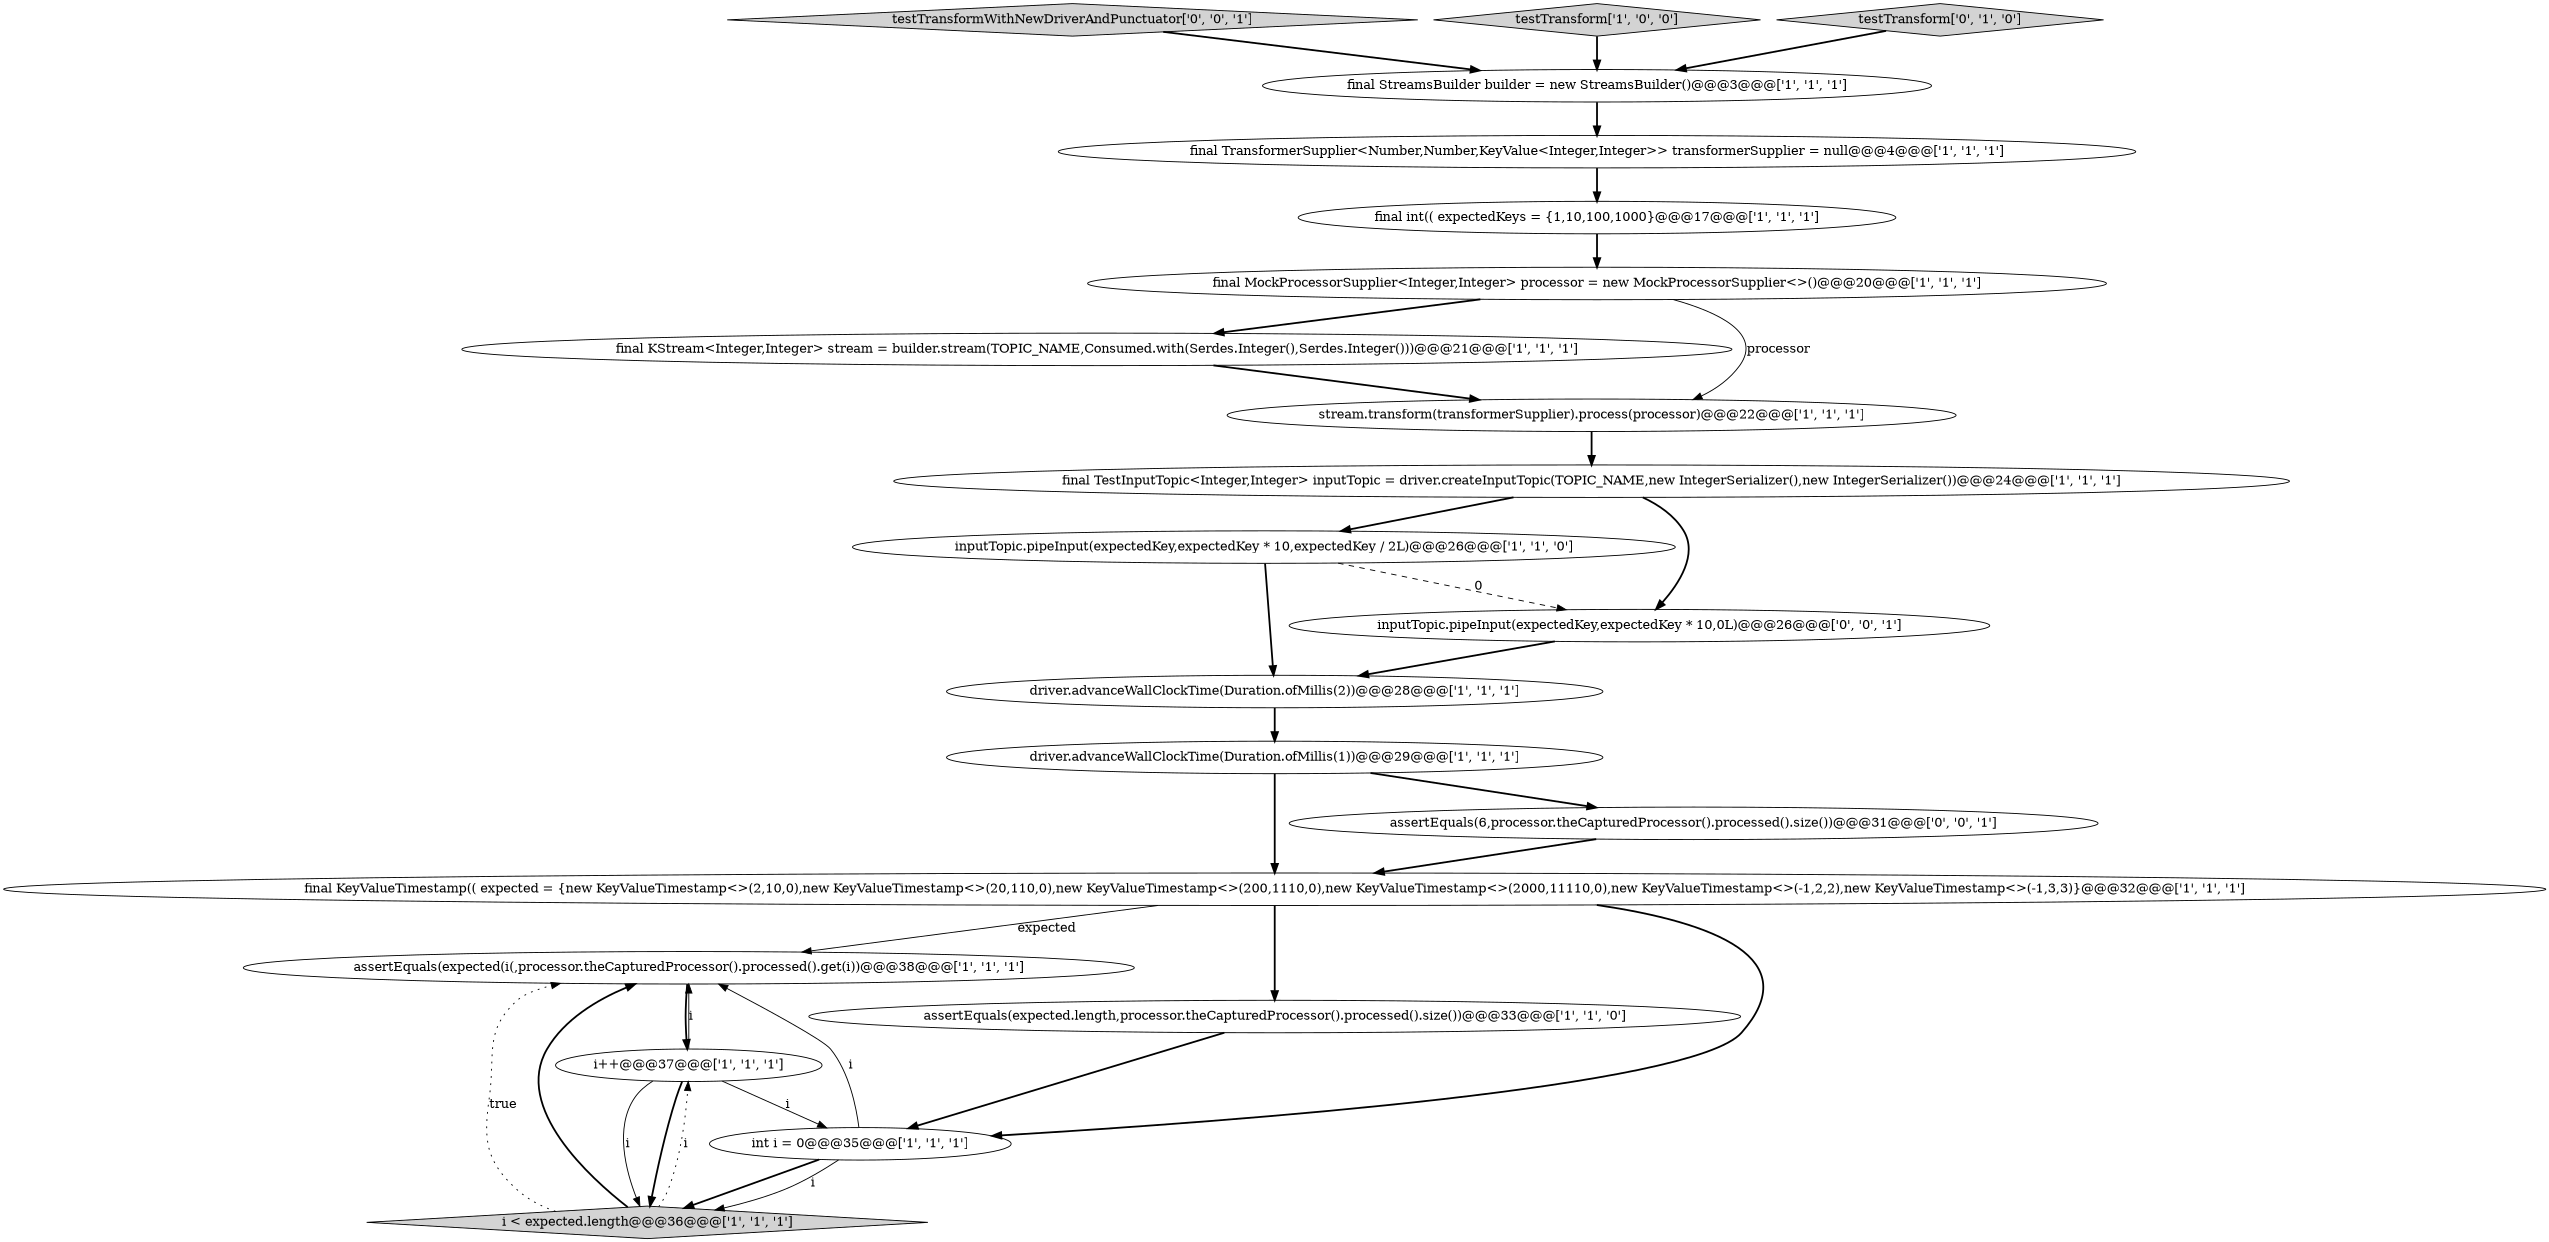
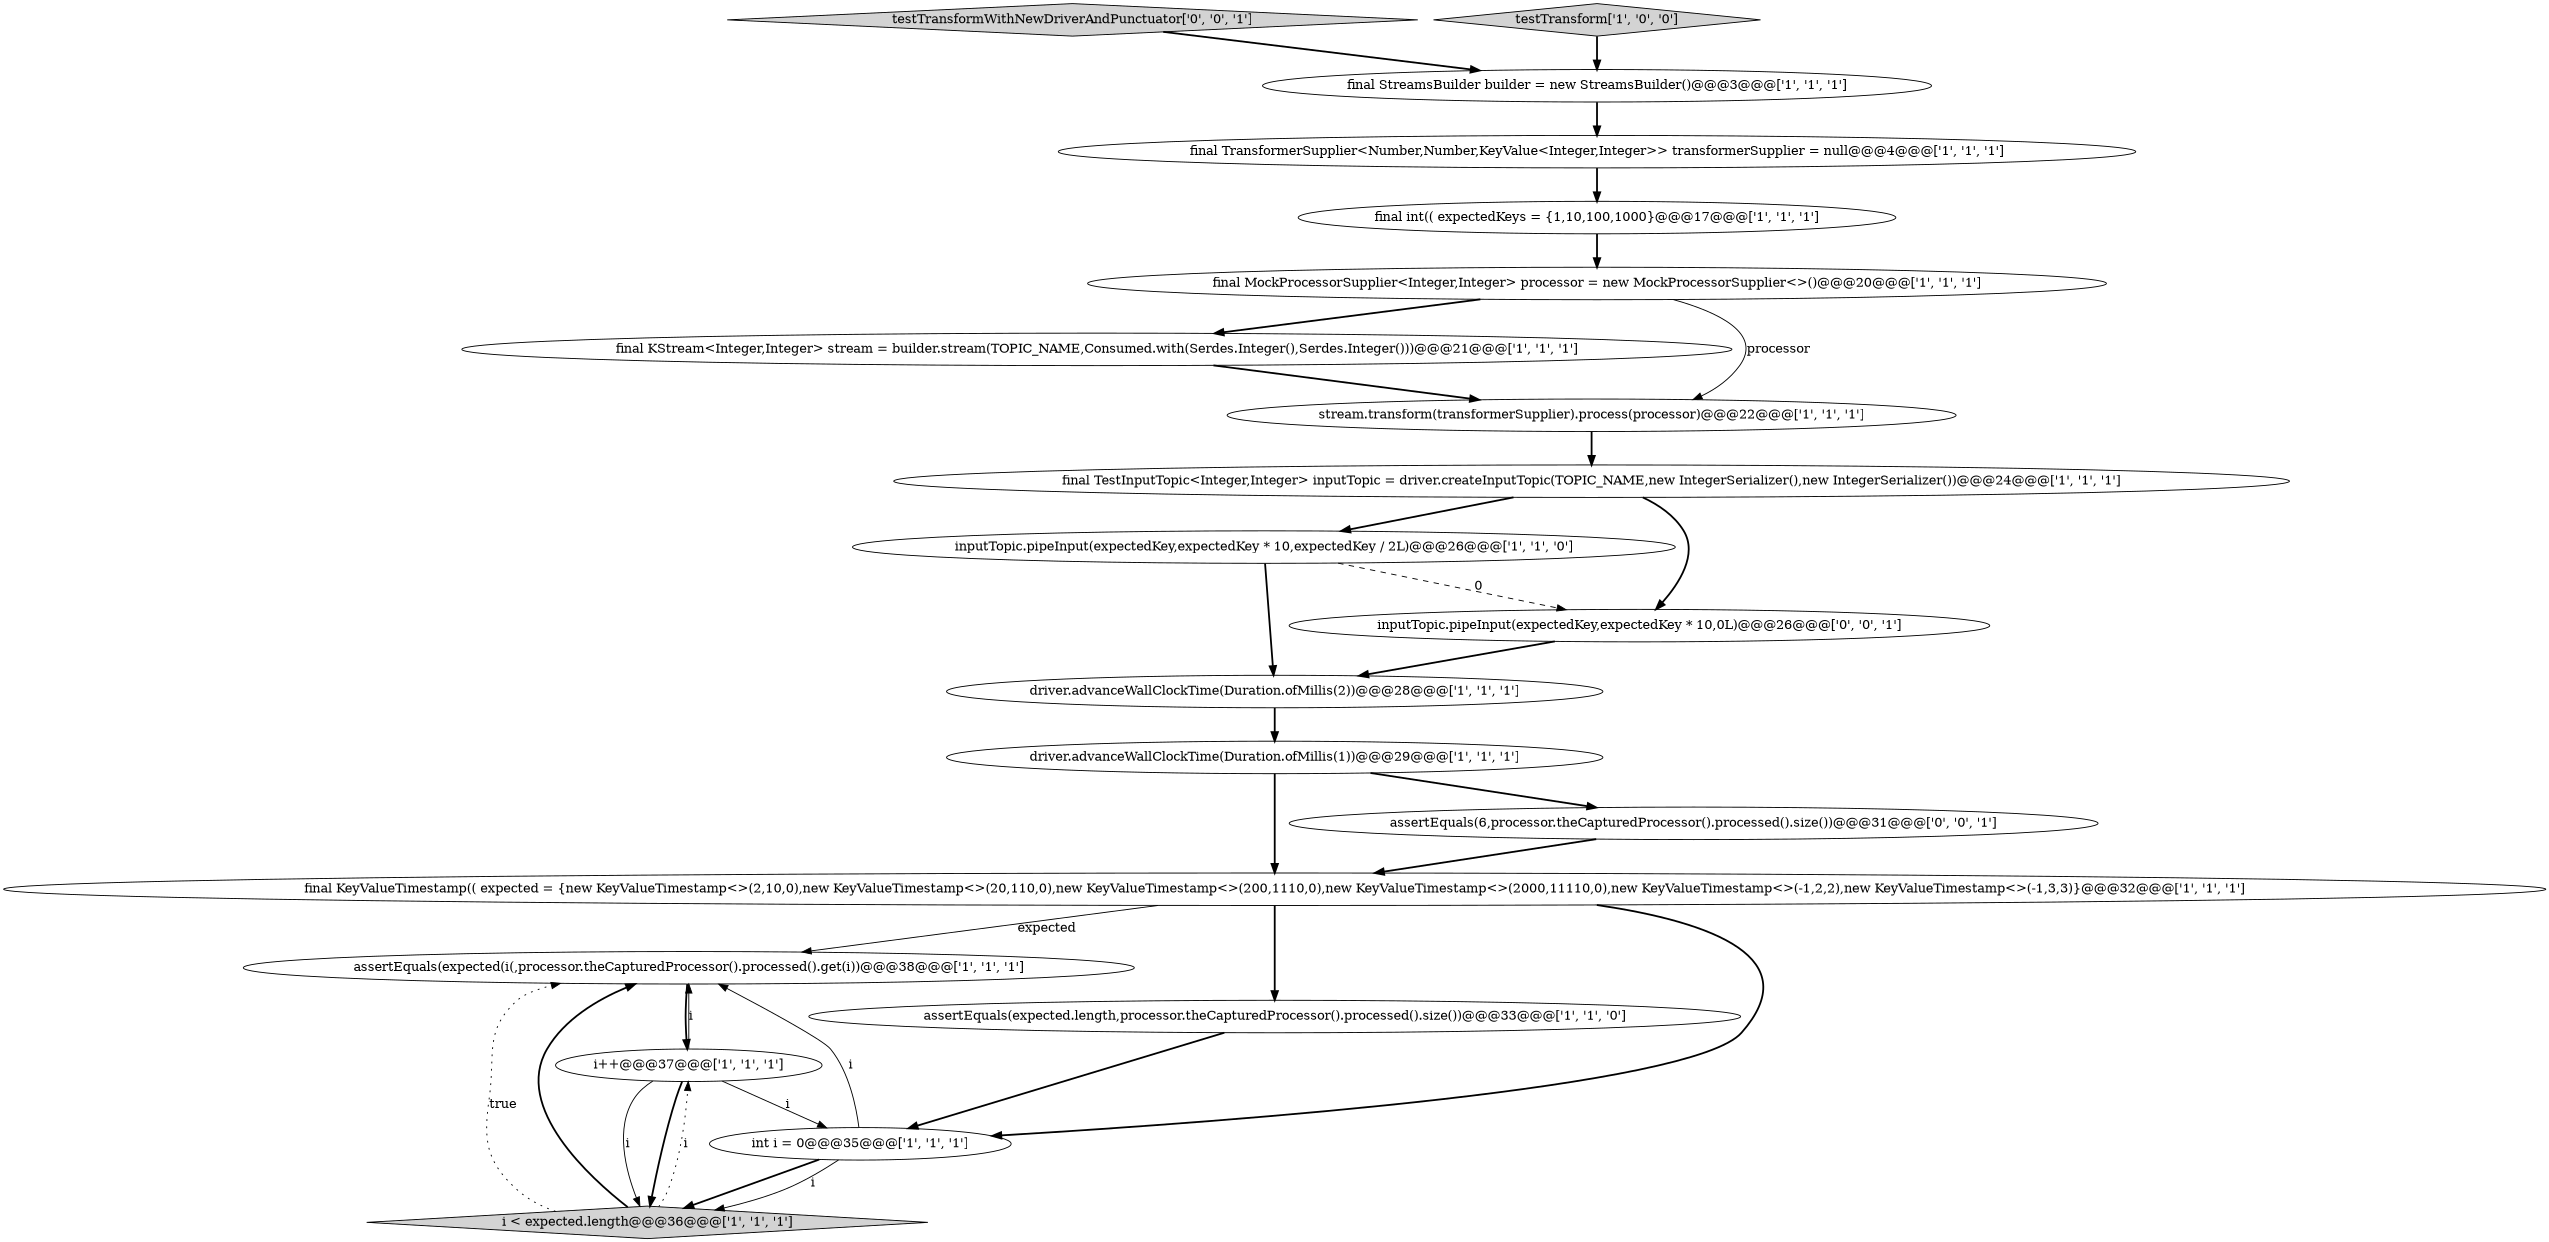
(1940, 20) -> none
